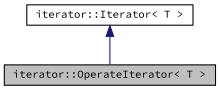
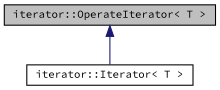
(110, 51) -> (110, 51)
